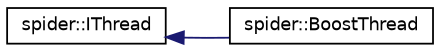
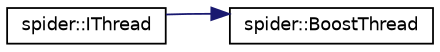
(206, 38) -> (189, 14)
